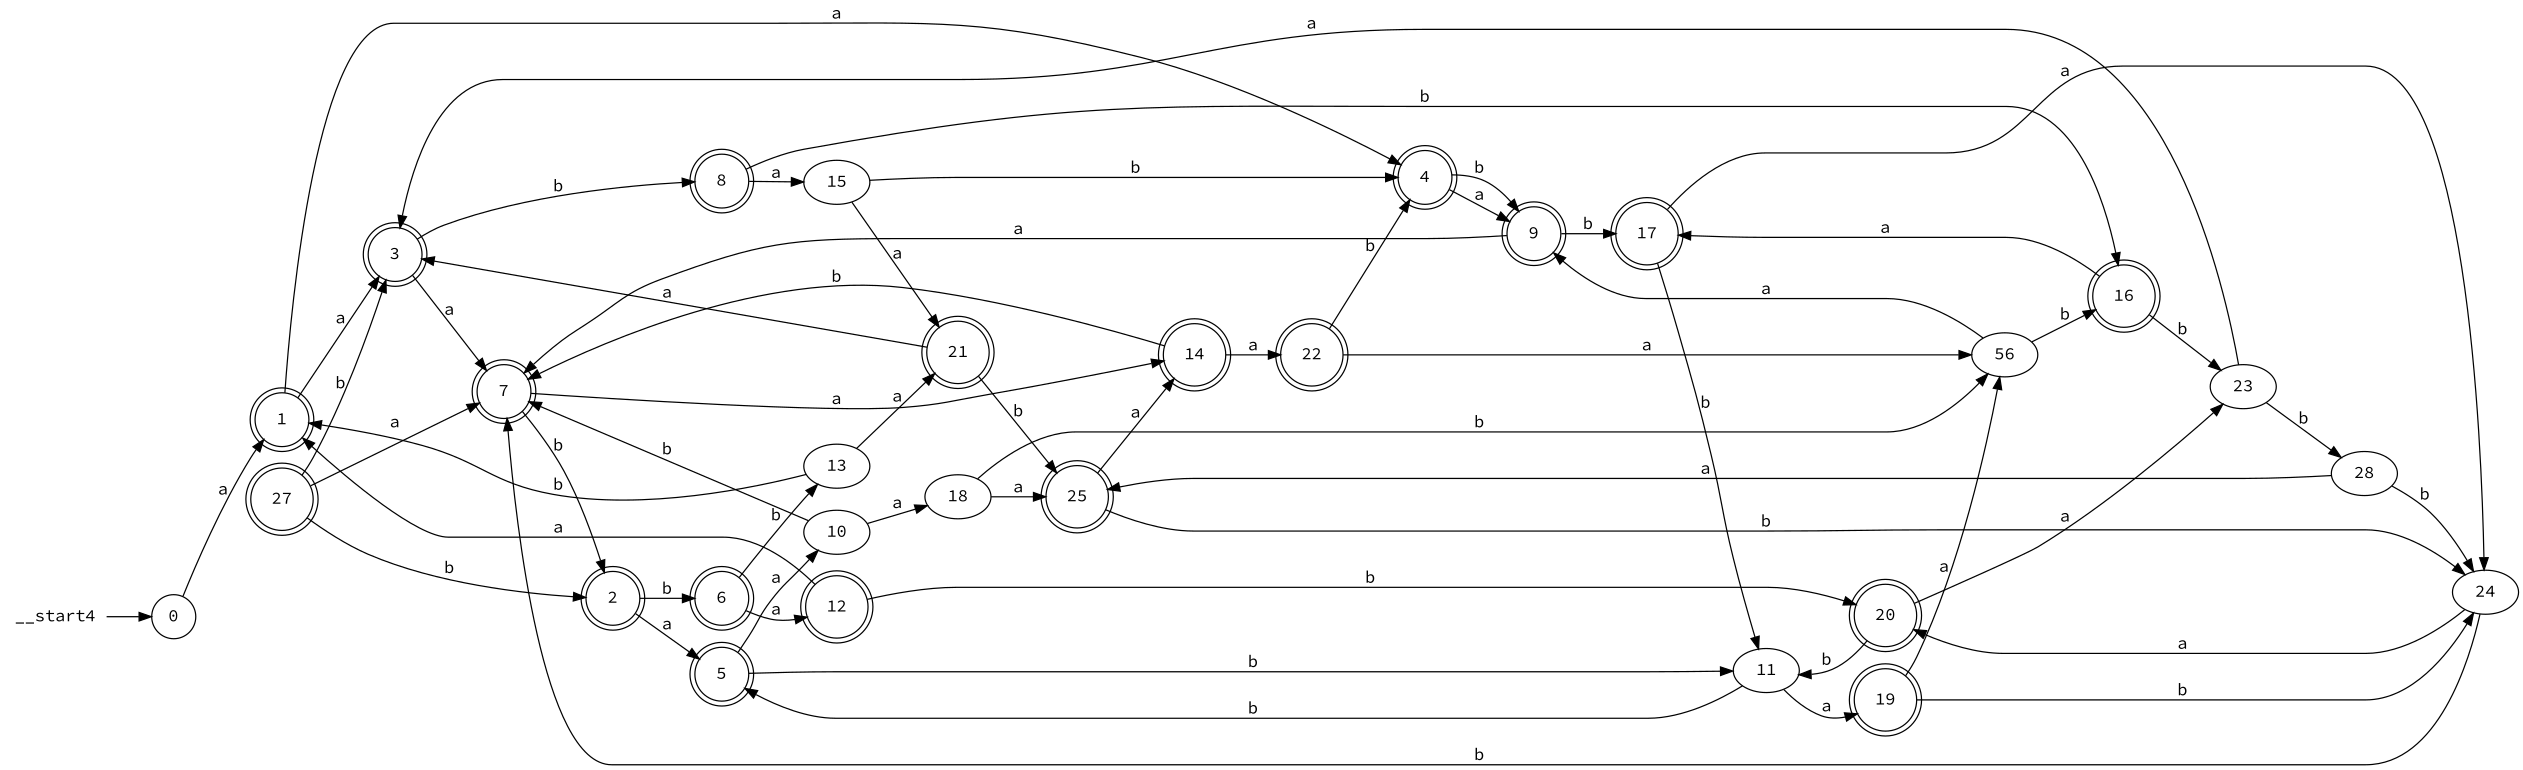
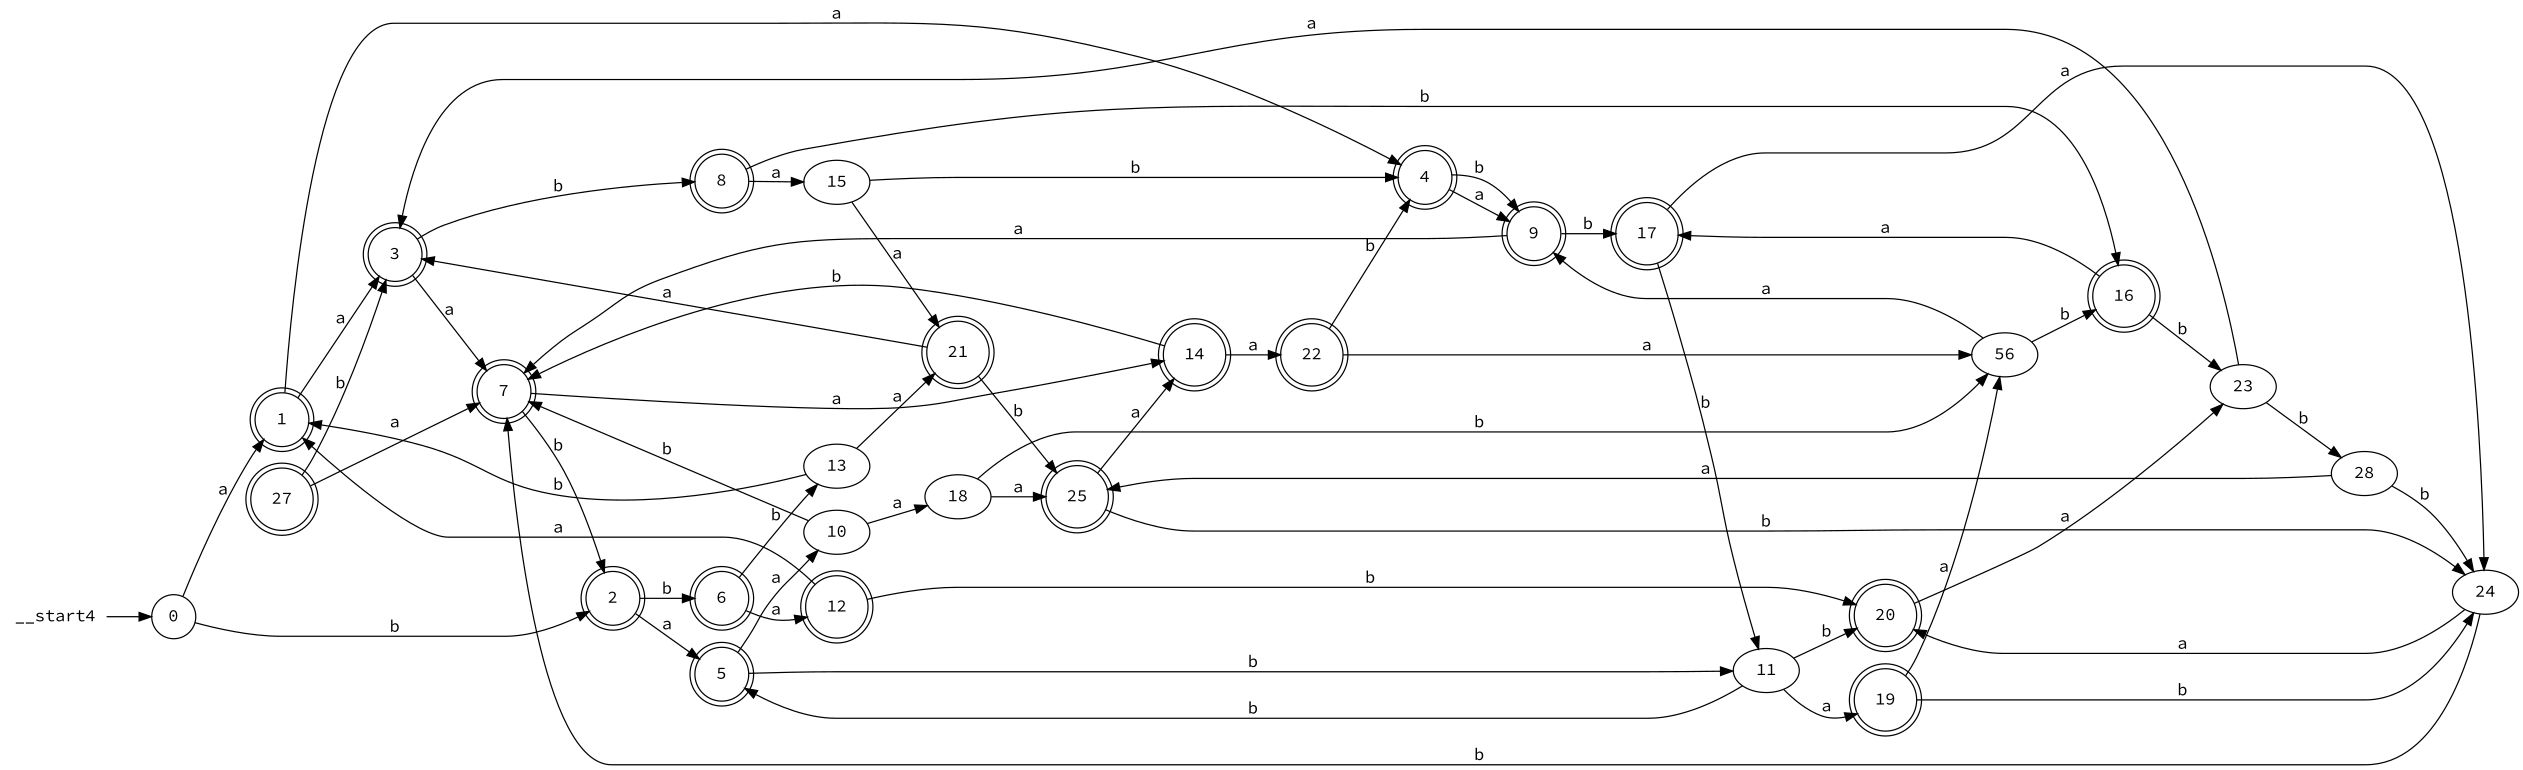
(434, 576) -> (387, 636)
(1843, 664) -> (1820, 646)
